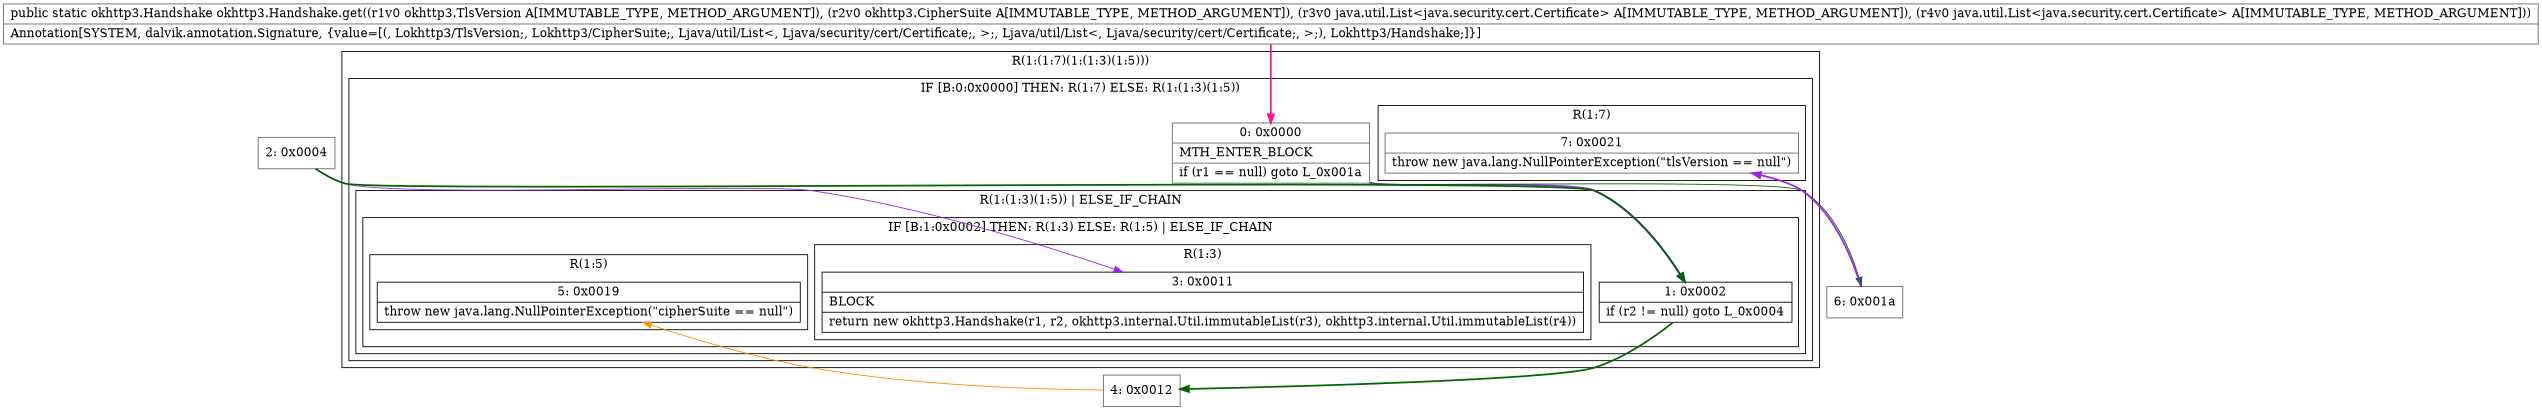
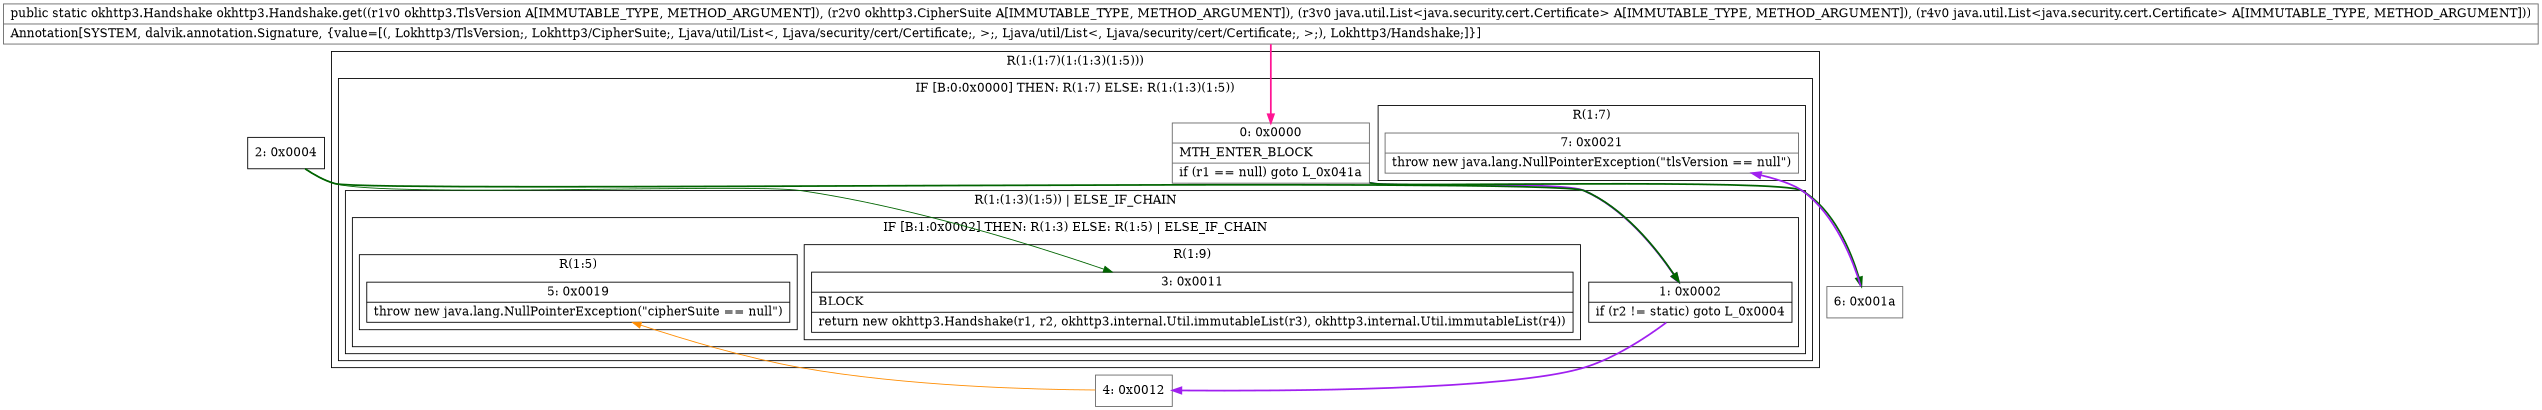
(297, 153) -> (286, 153)
(1271, 173) -> (1271, 173)
(1639, 184) -> (1639, 184)
(860, 199) -> (849, 199)
(1203, 255) -> (1192, 255)
(1696, 312) -> (1690, 312)
(1437, 381) -> (1431, 386)
